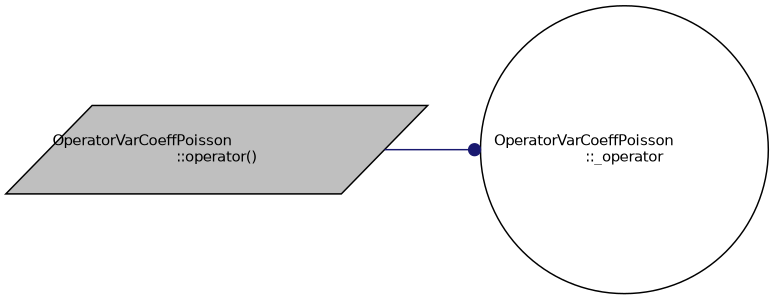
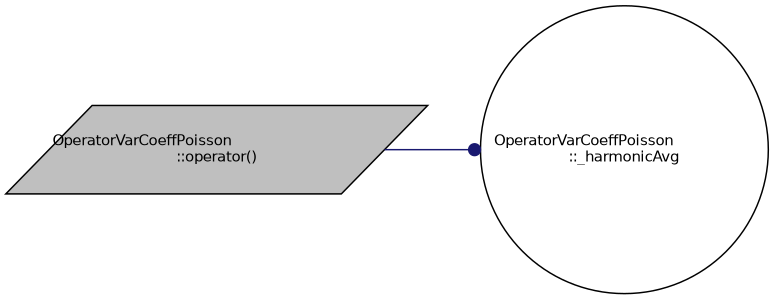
(624, 150) -> (624, 150)
